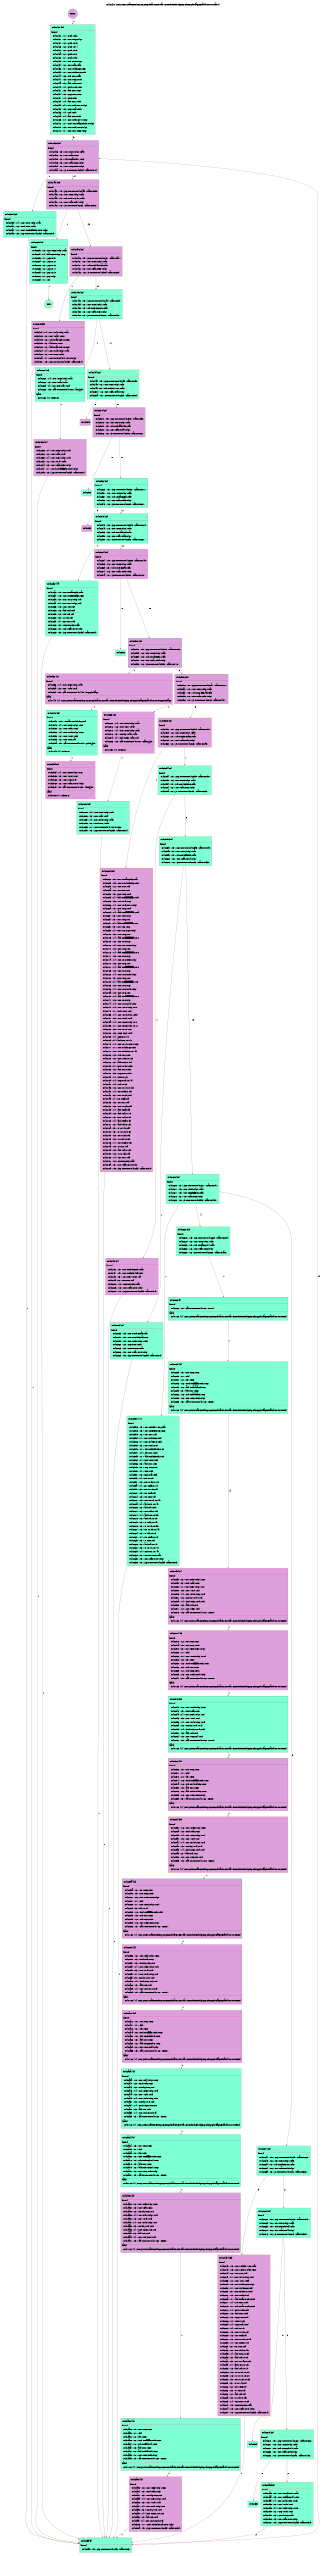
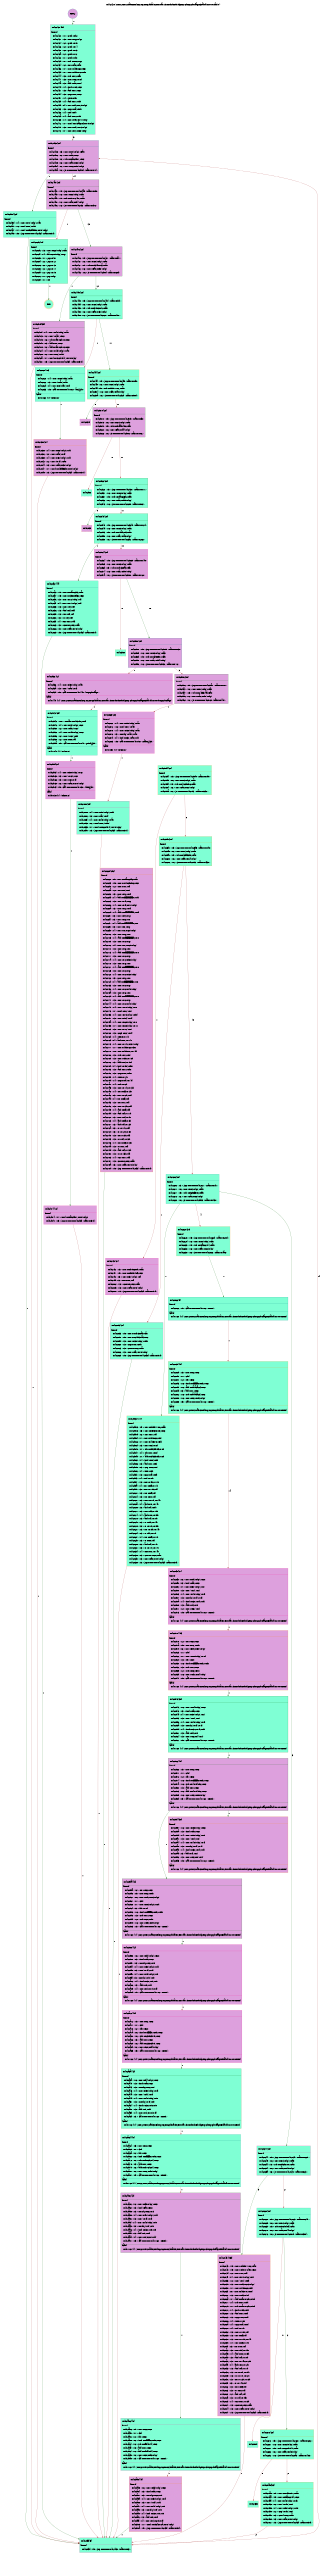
(185, 733) -> none
none -> (70, 1215)
(206, 1875) -> (159, 1843)
